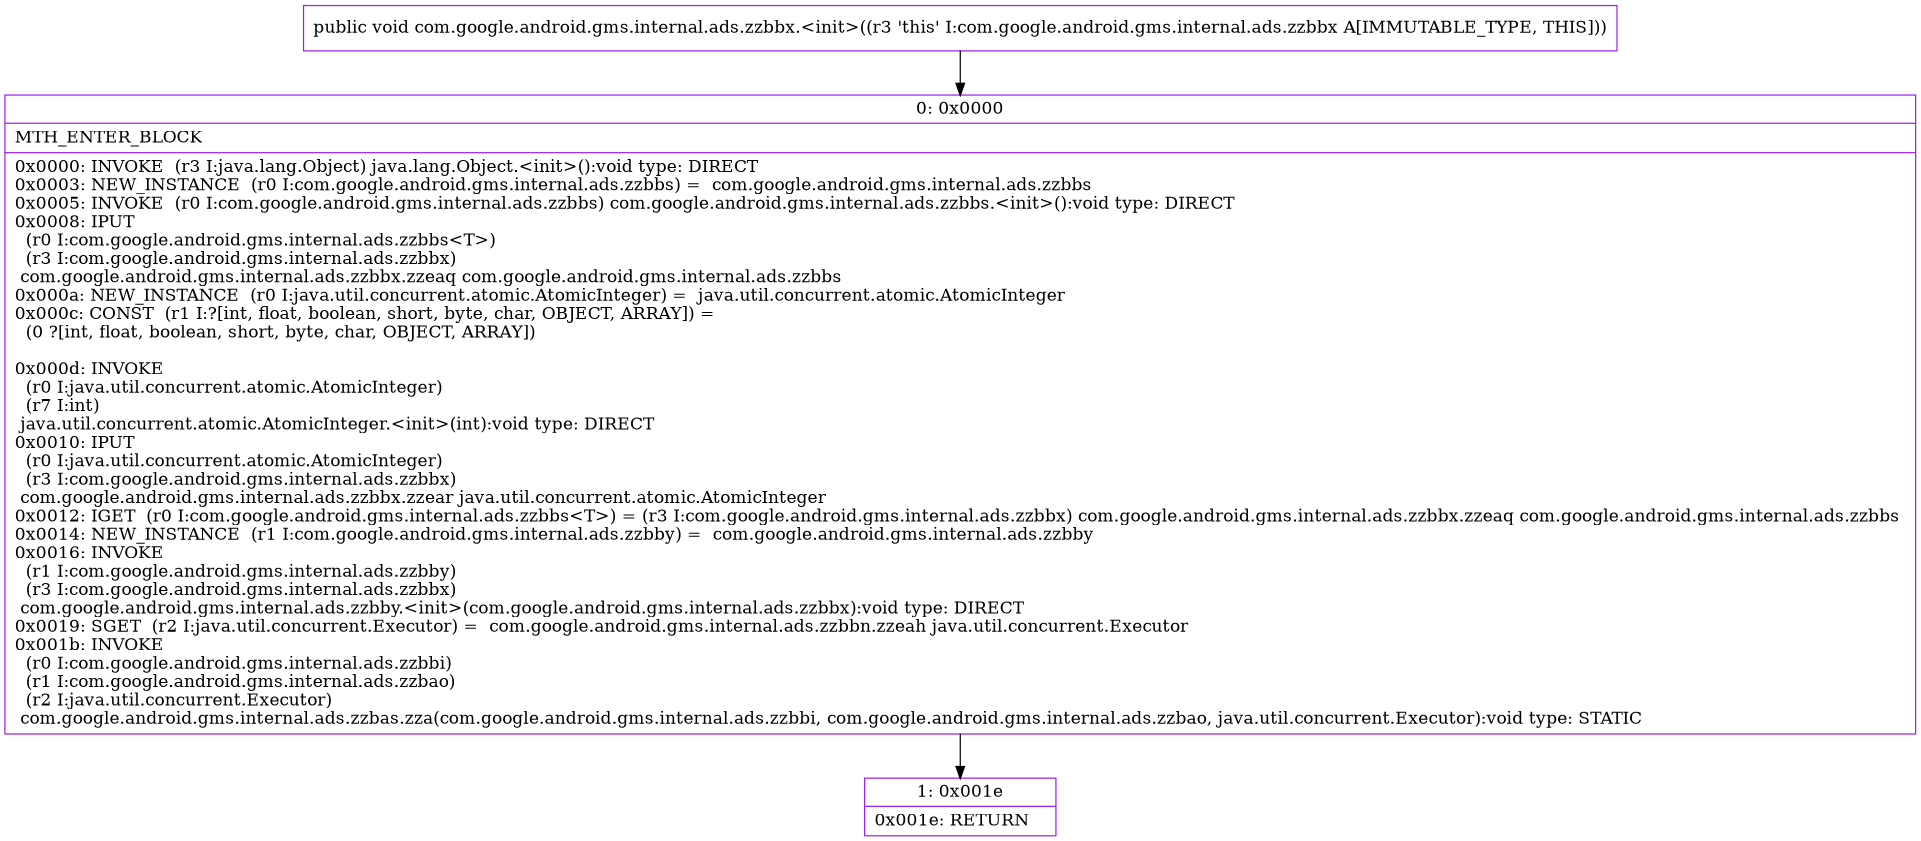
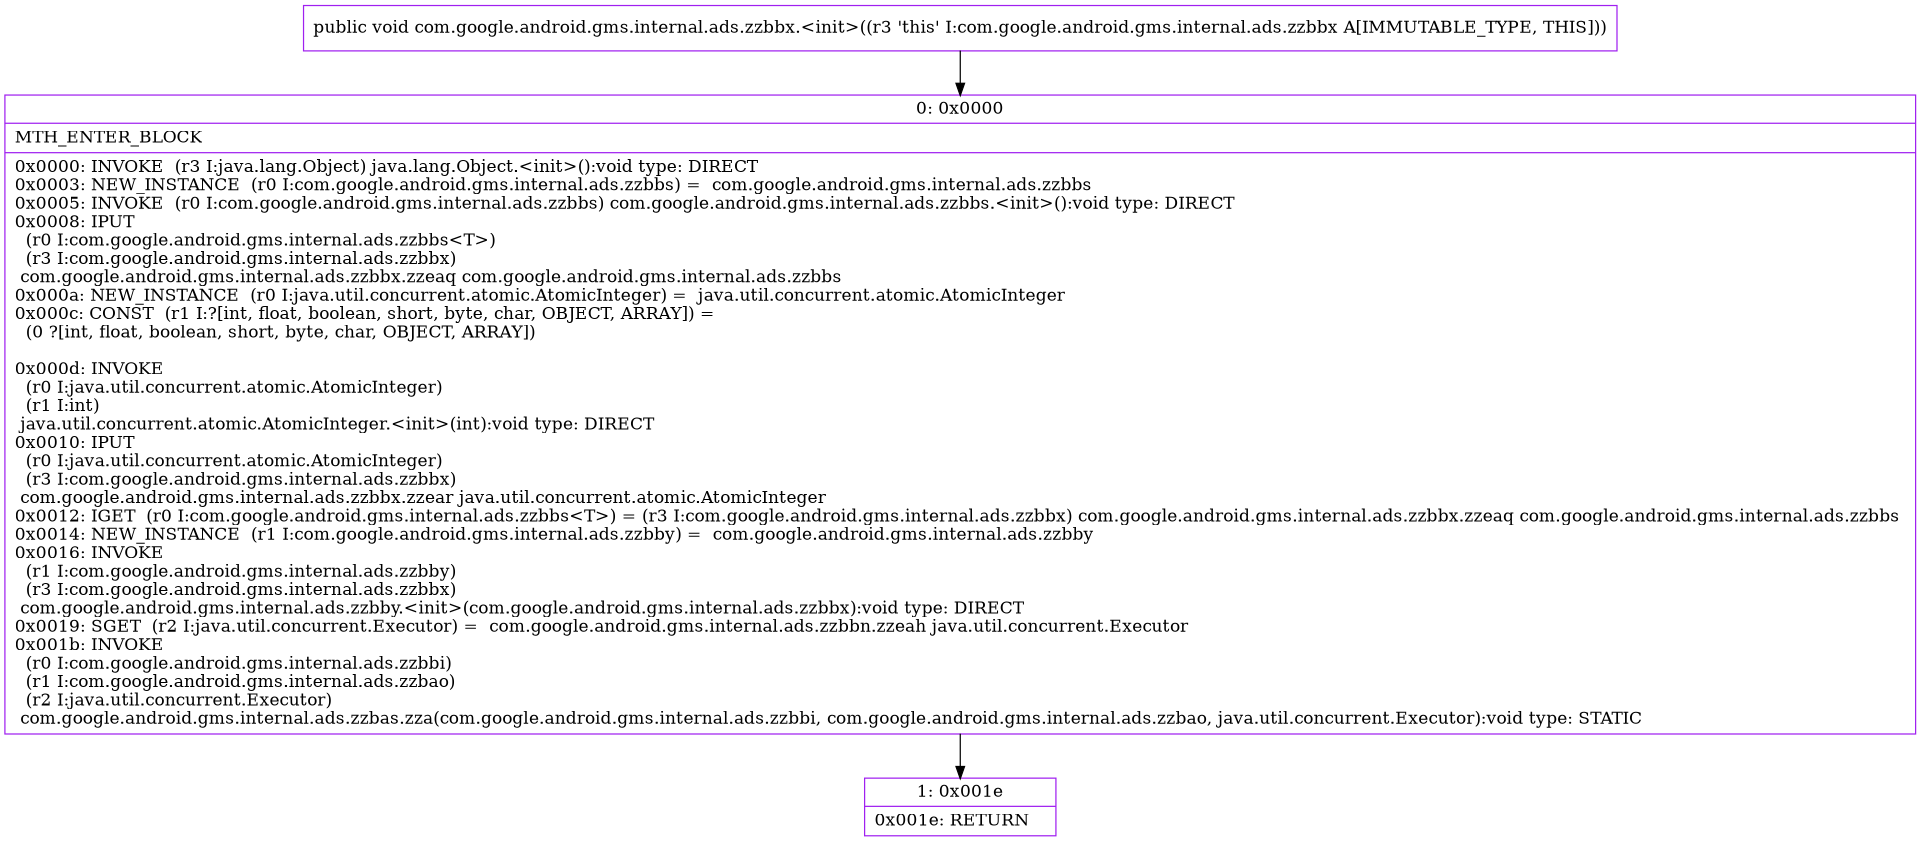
(58, 406) -> (58, 406)
